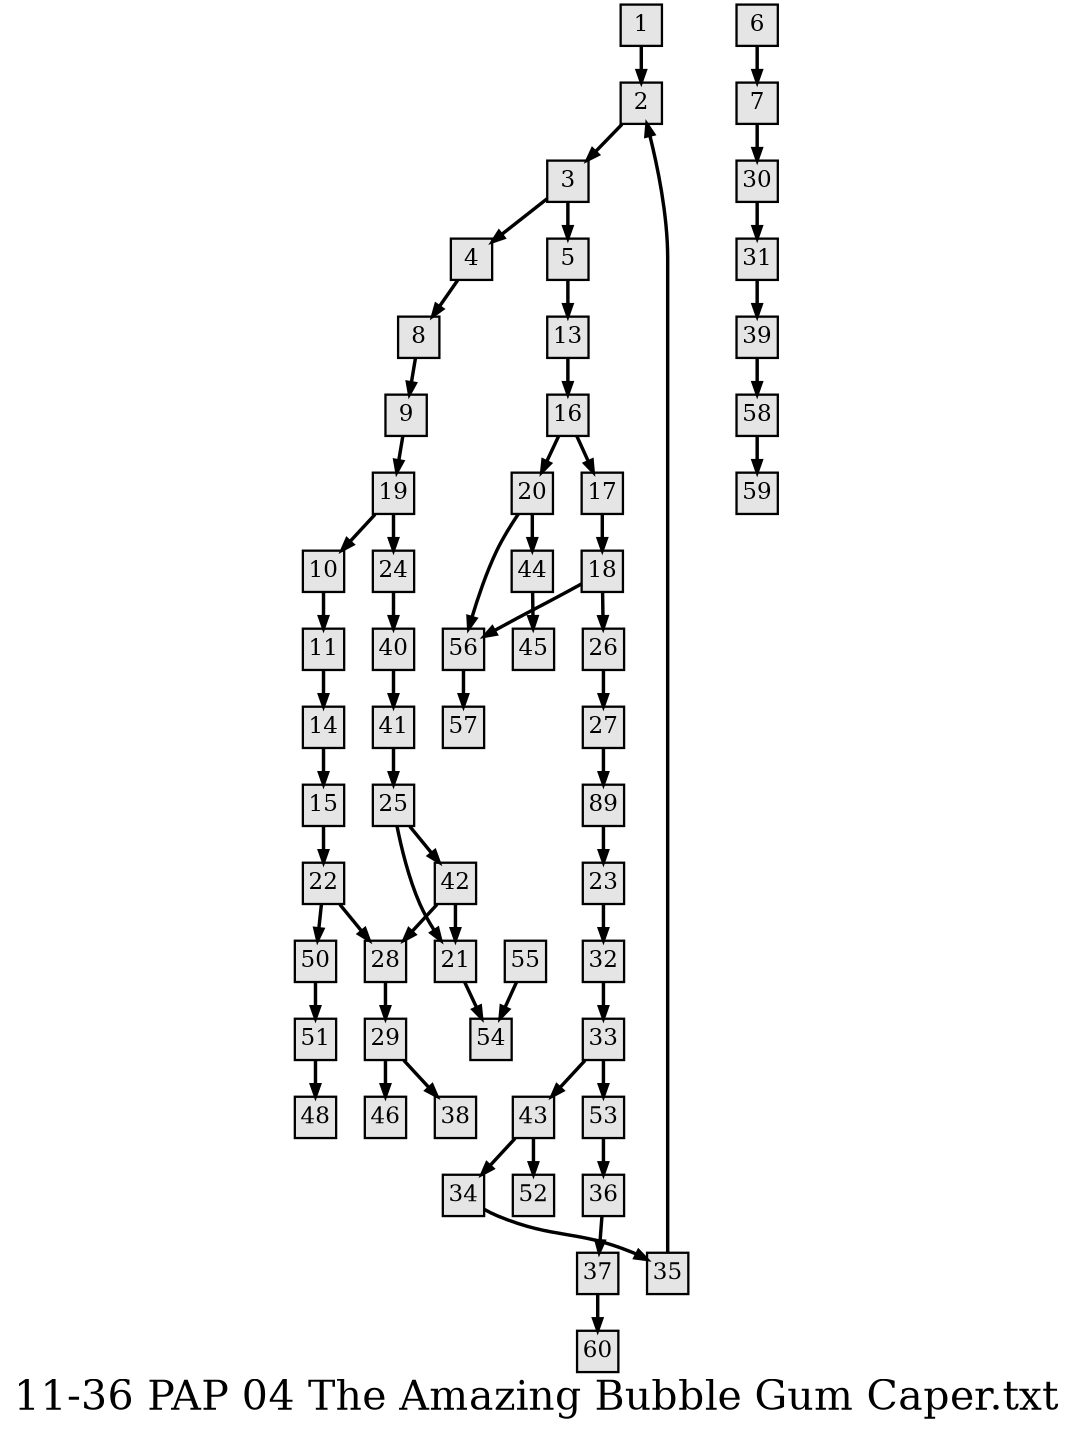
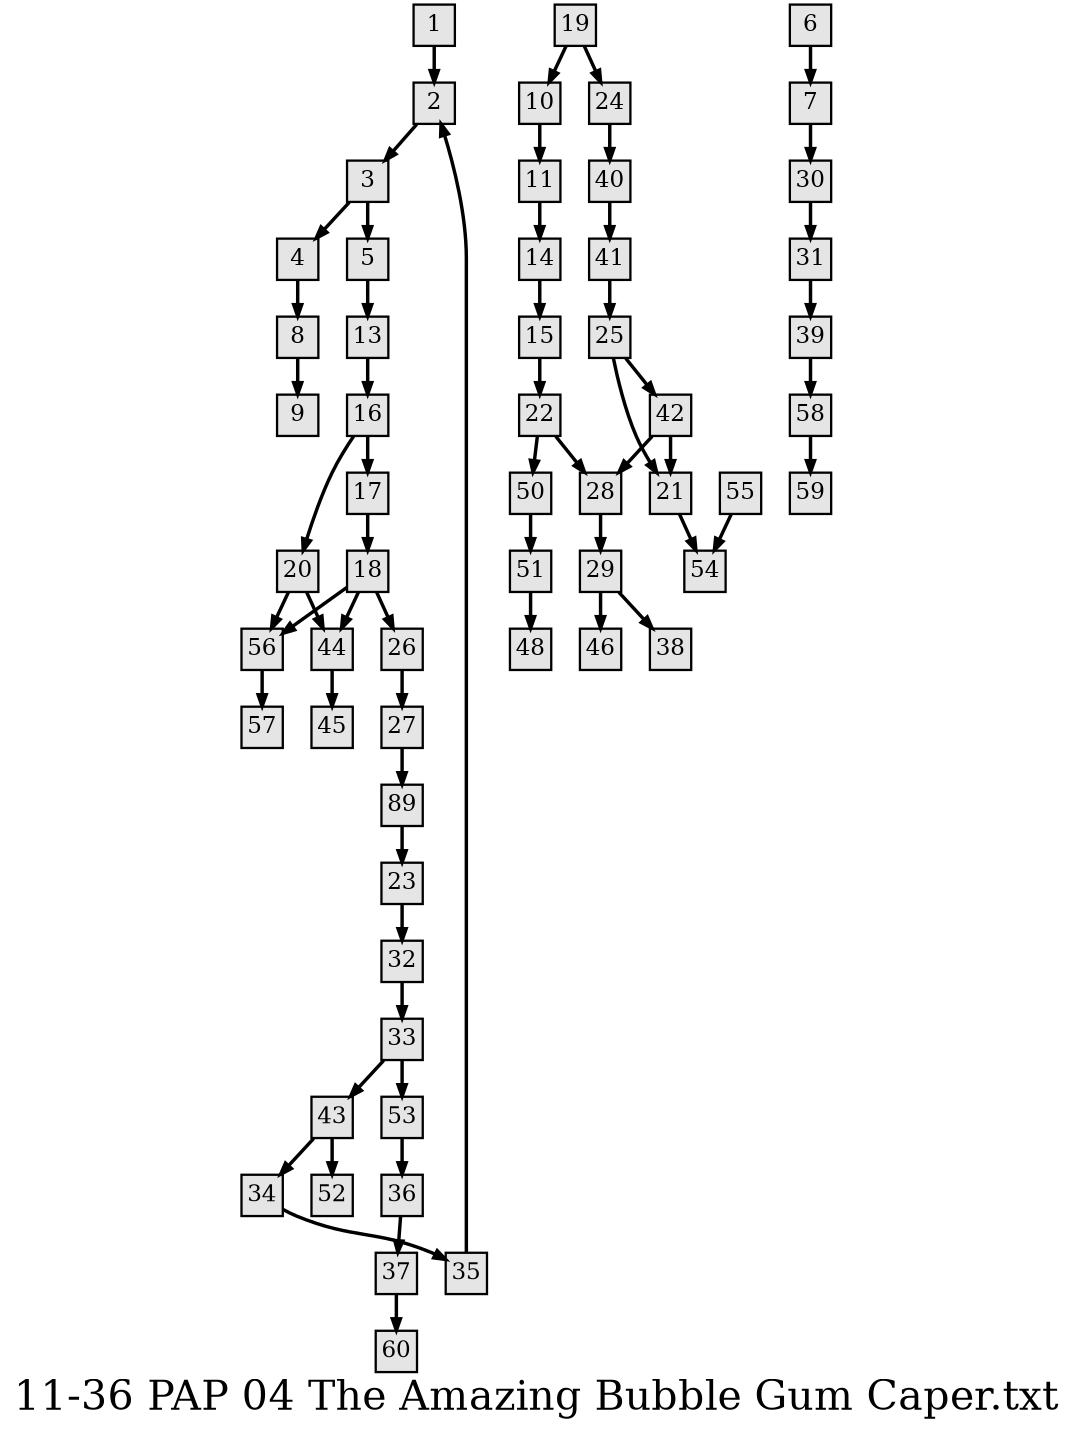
(401, 448) -> none
none -> (352, 605)
